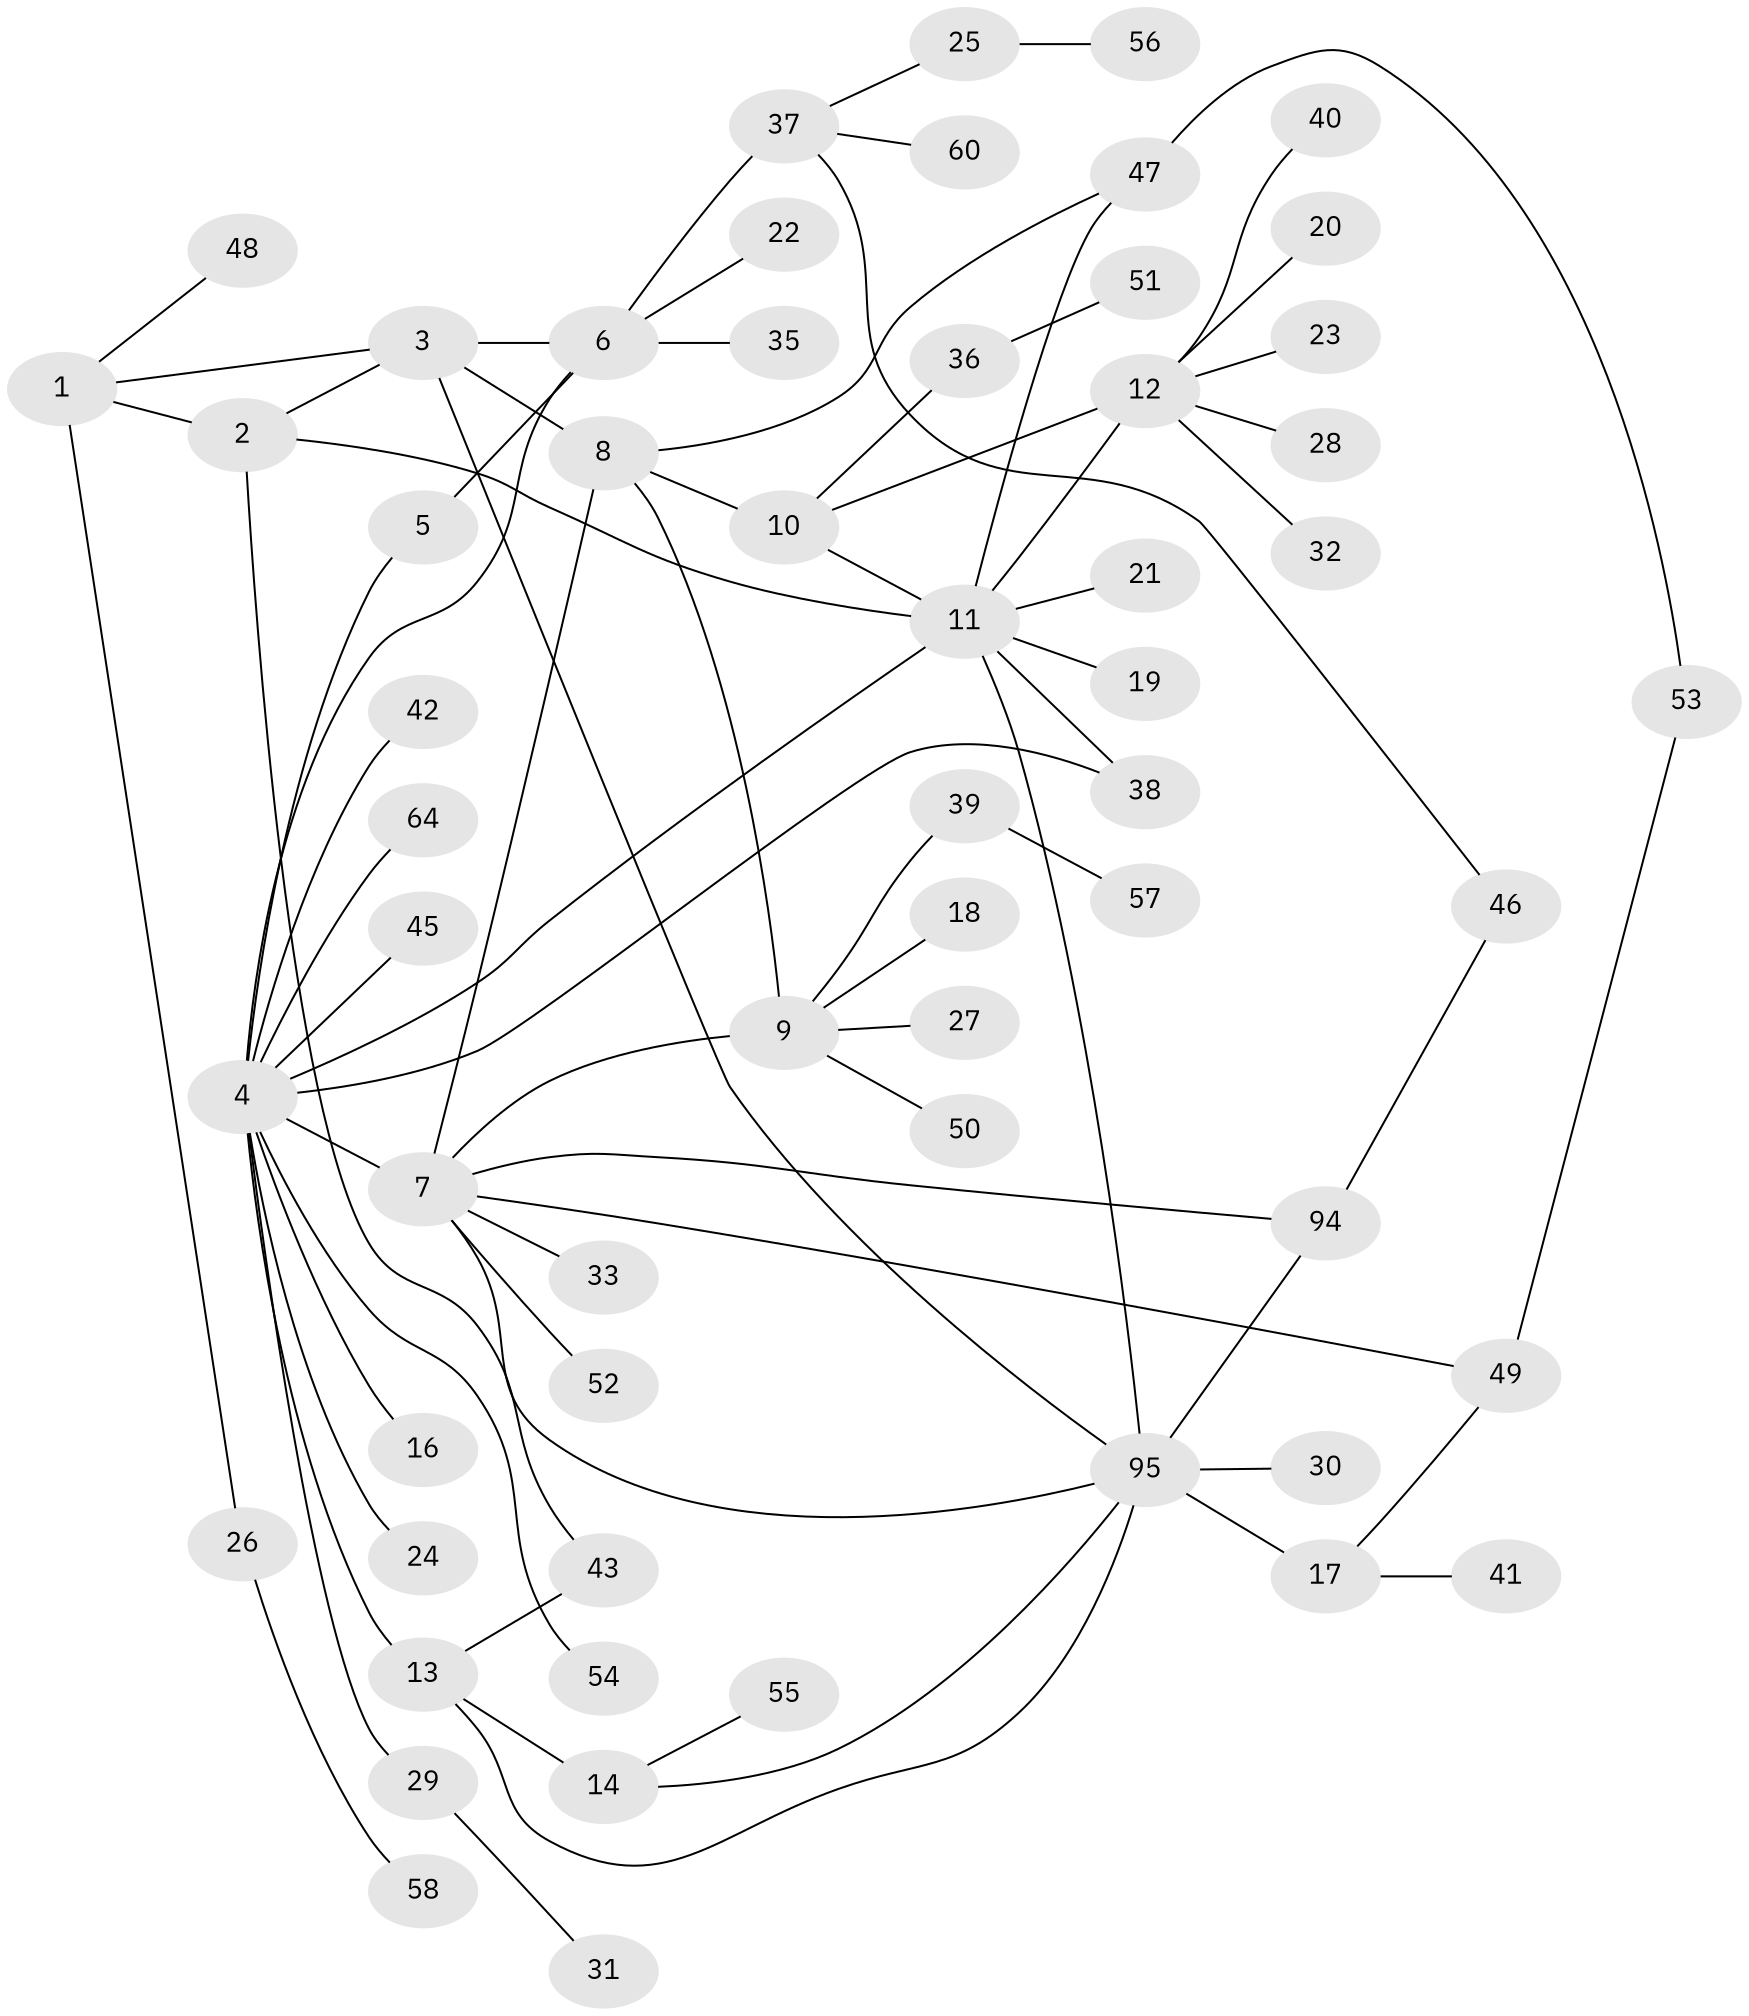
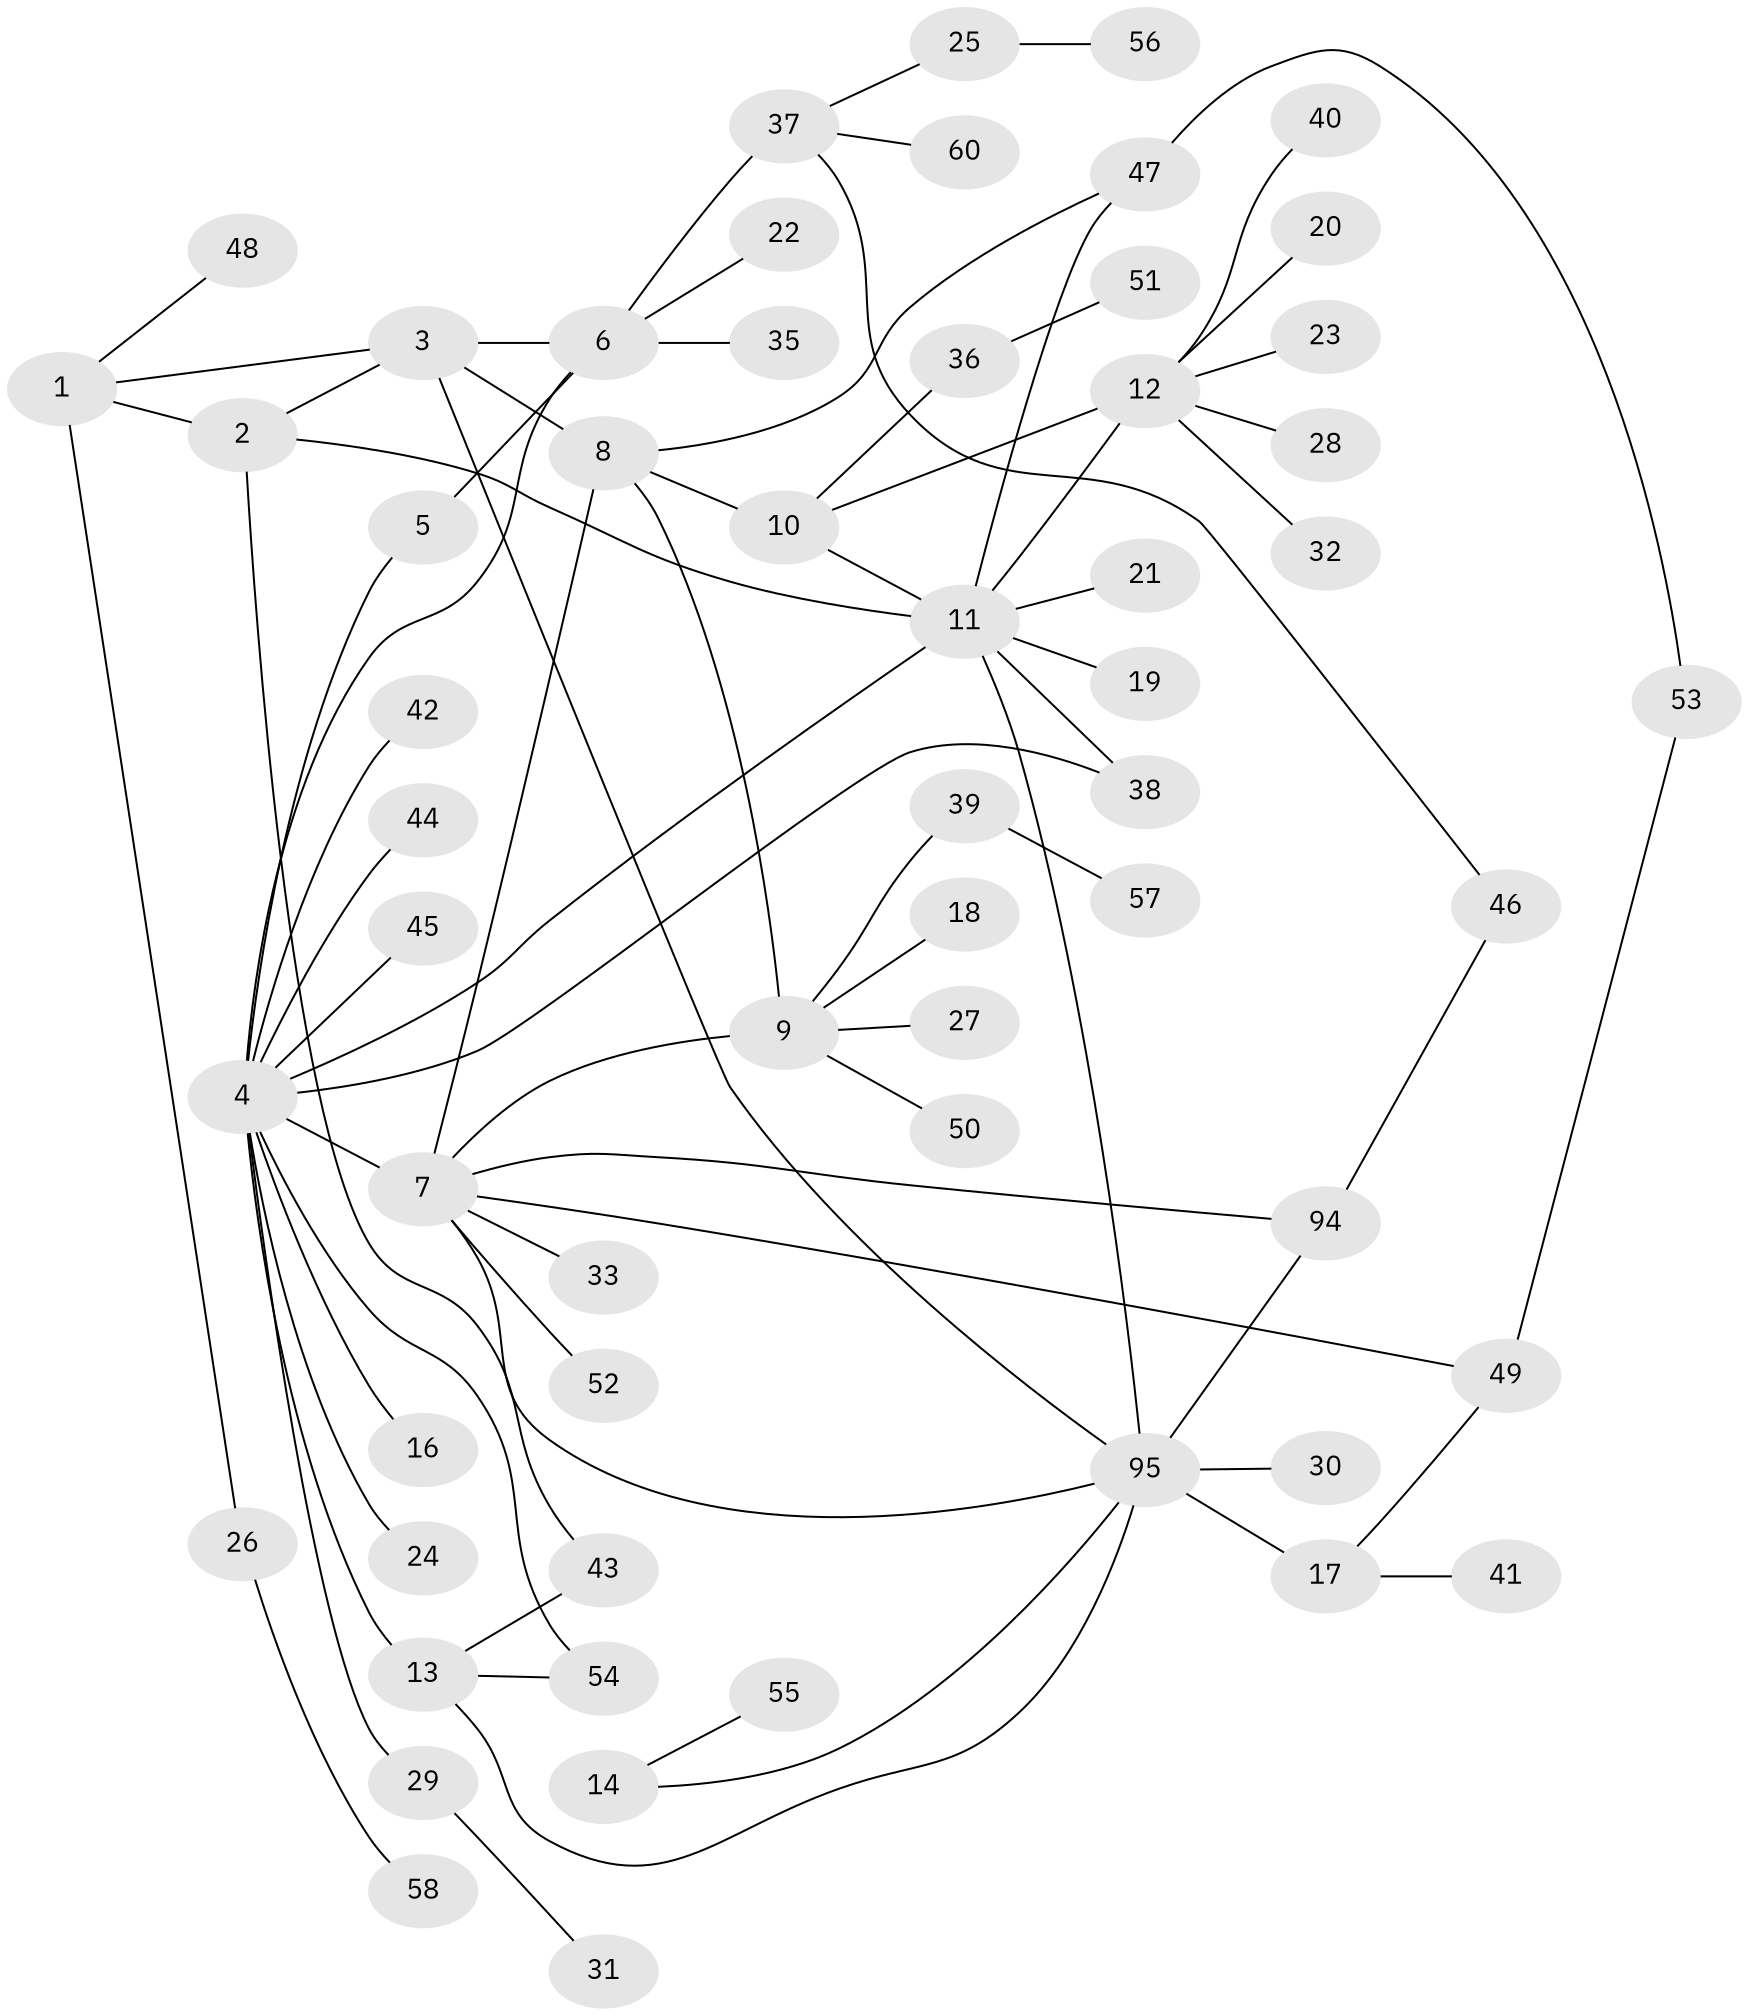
(423, 820) -> (423, 820)
(513, 1731) -> (514, 1677)
